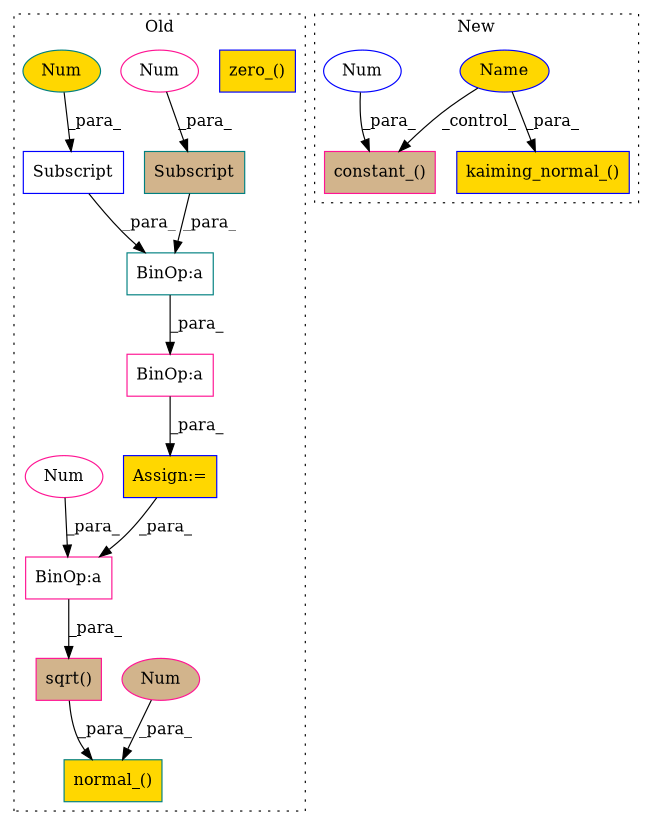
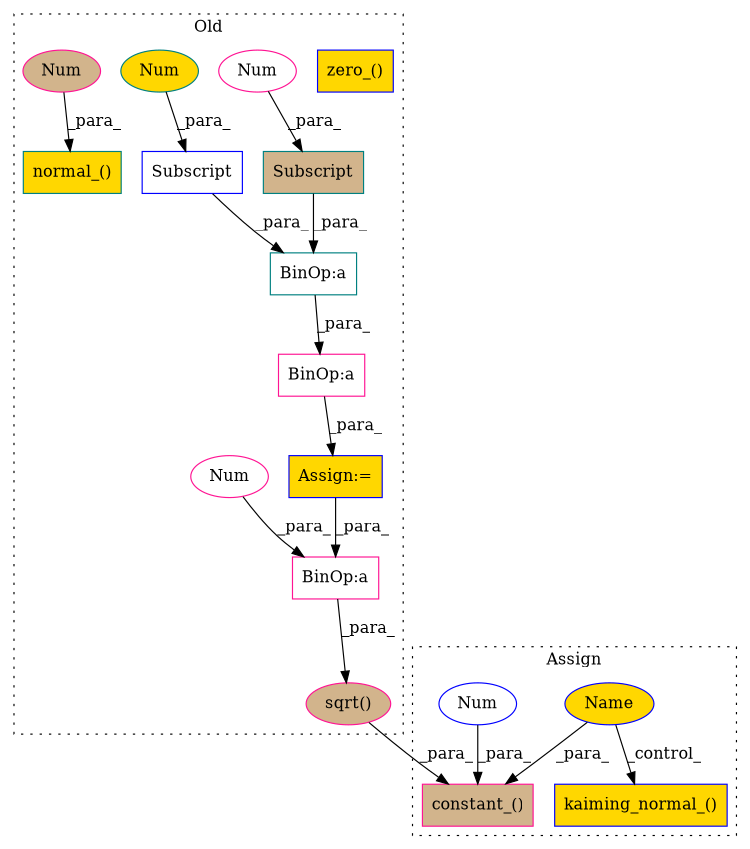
(477, 27) -> (574, 660)
(479, 122) -> (583, 755)
(552, 122) -> (664, 755)
(69, 679) -> (348, 704)
(74, 727) -> (403, 751)
